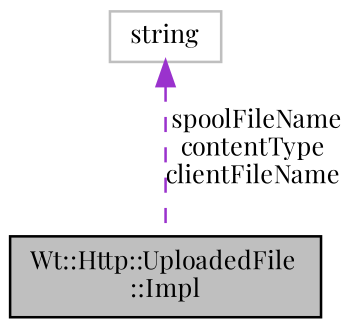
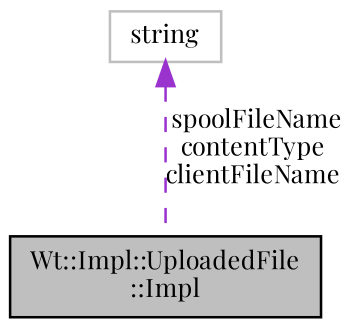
(166, 277) -> (166, 277)
